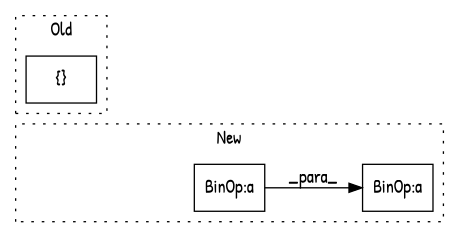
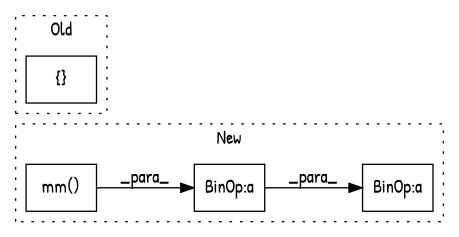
none -> (61, 188)
